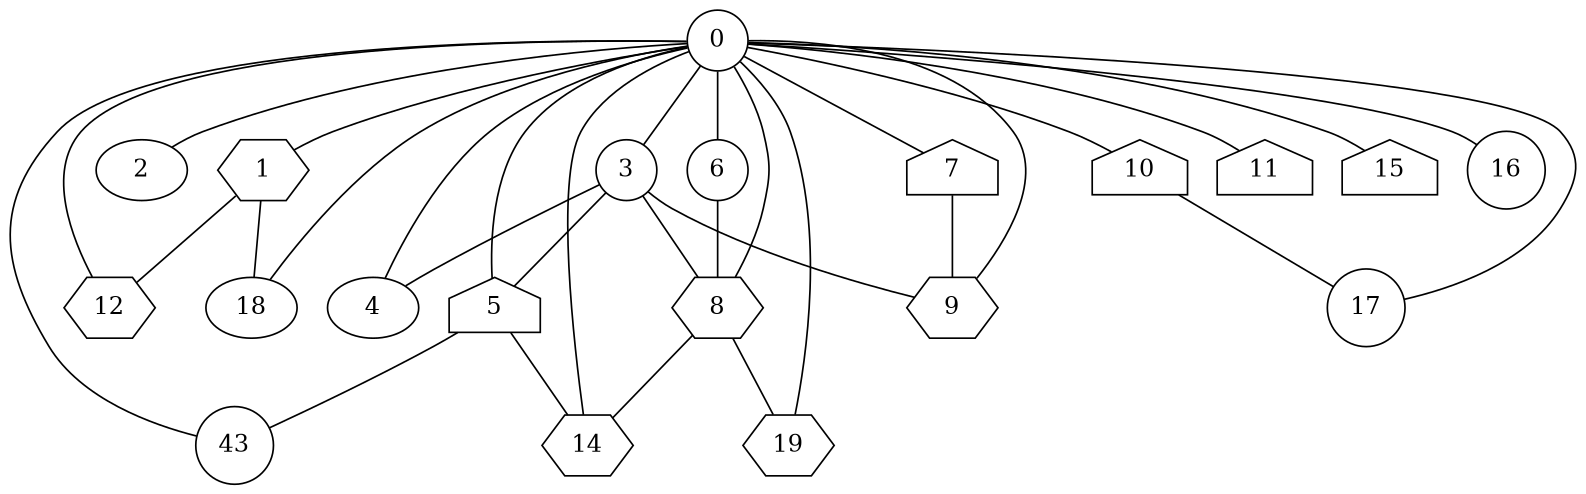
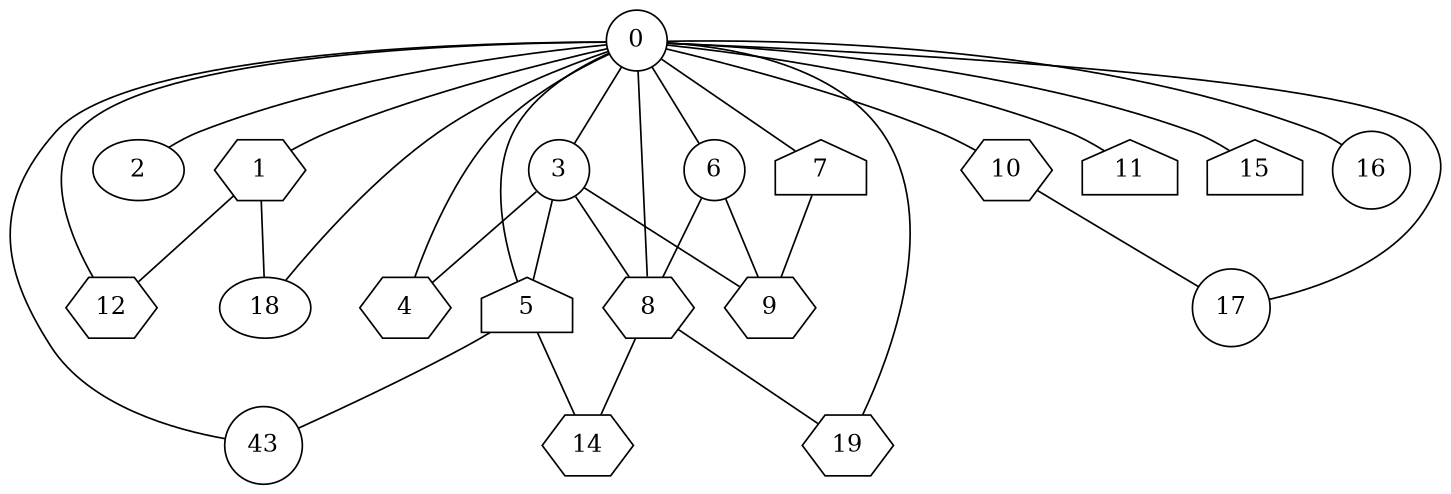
(956, 83) -> (742, 238)
(1140, 170) -> (1007, 170)
(568, 215) -> none
(373, 308) -> (405, 308)
